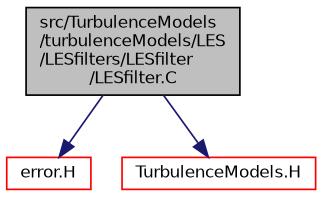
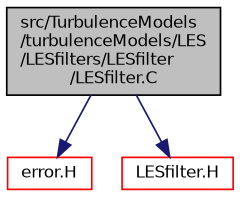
(219, 173) -> (178, 173)
